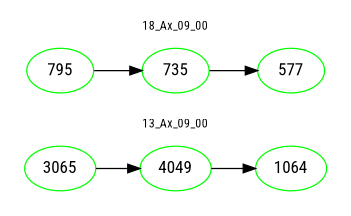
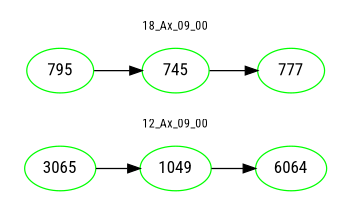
(176, 71) -> (176, 71)
(291, 71) -> (291, 71)
(176, 125) -> (176, 125)
(176, 168) -> (176, 168)
(291, 168) -> (291, 168)
